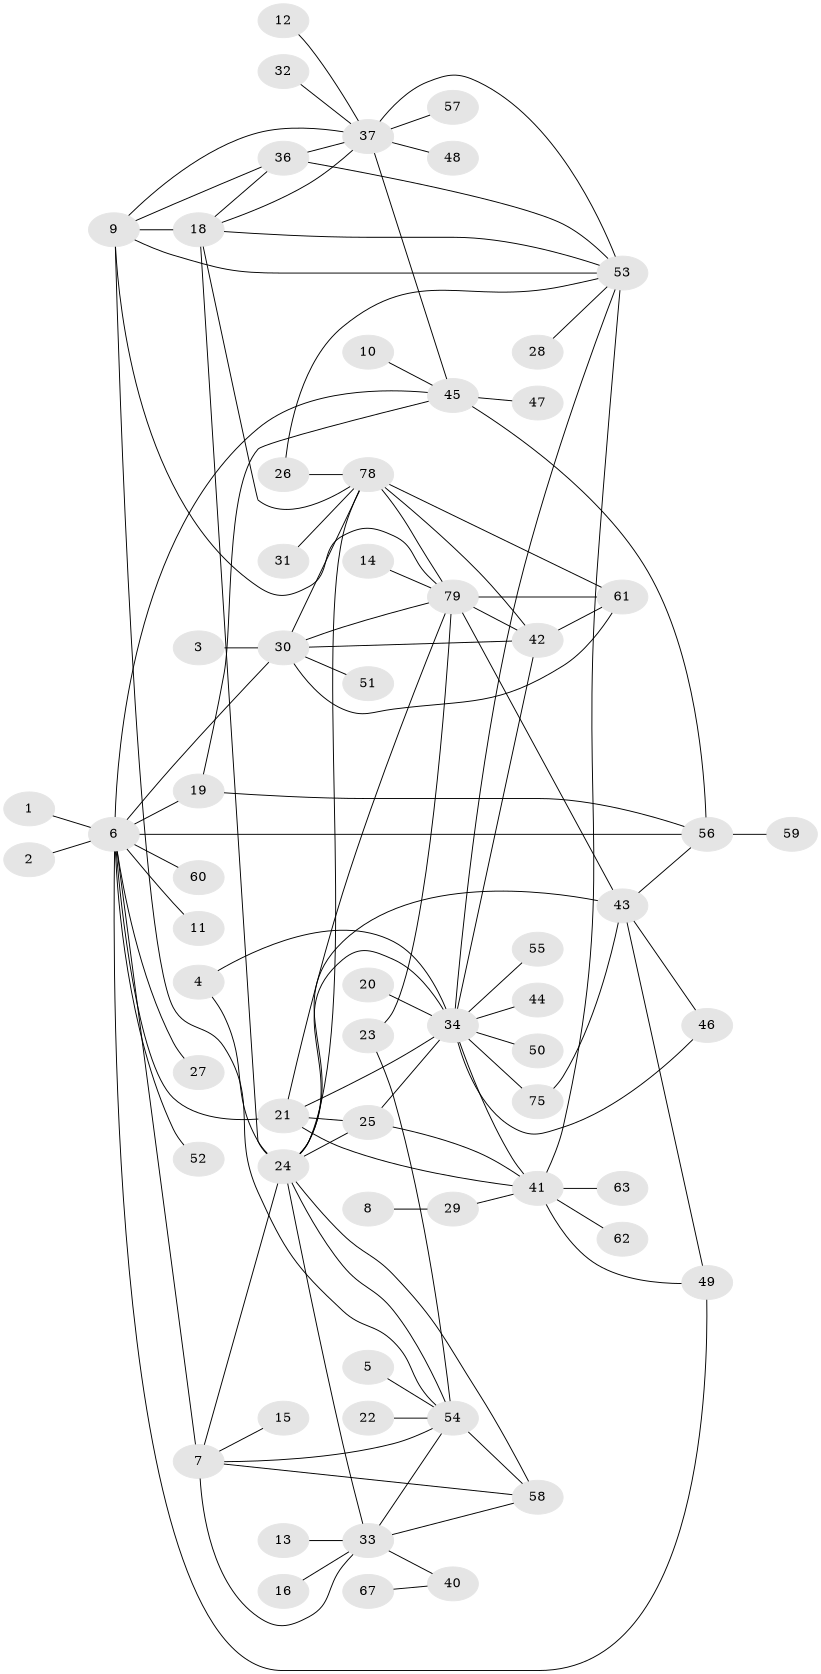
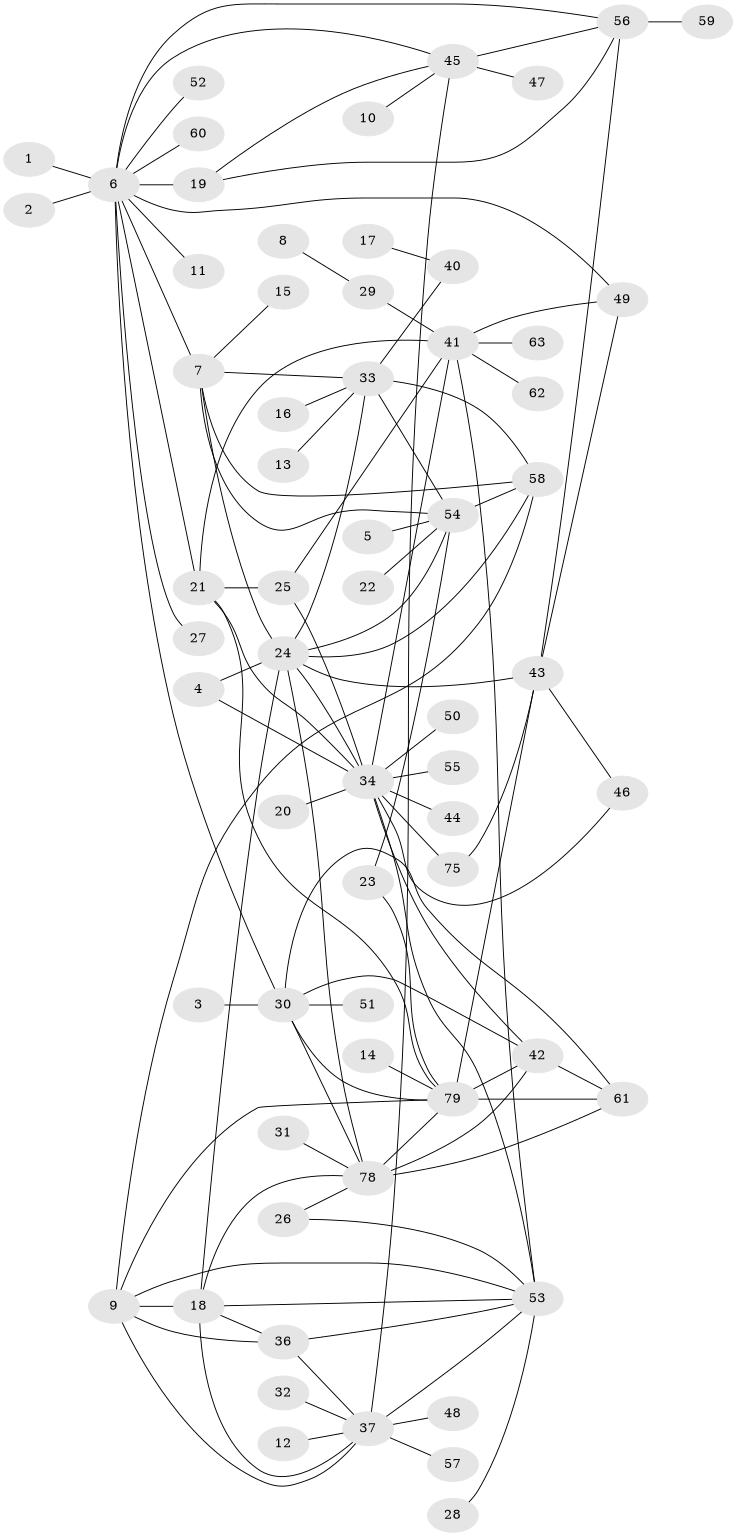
(154, 910) -> (226, 832)
(323, 1146) -> none
(368, 1591) -> (368, 241)
